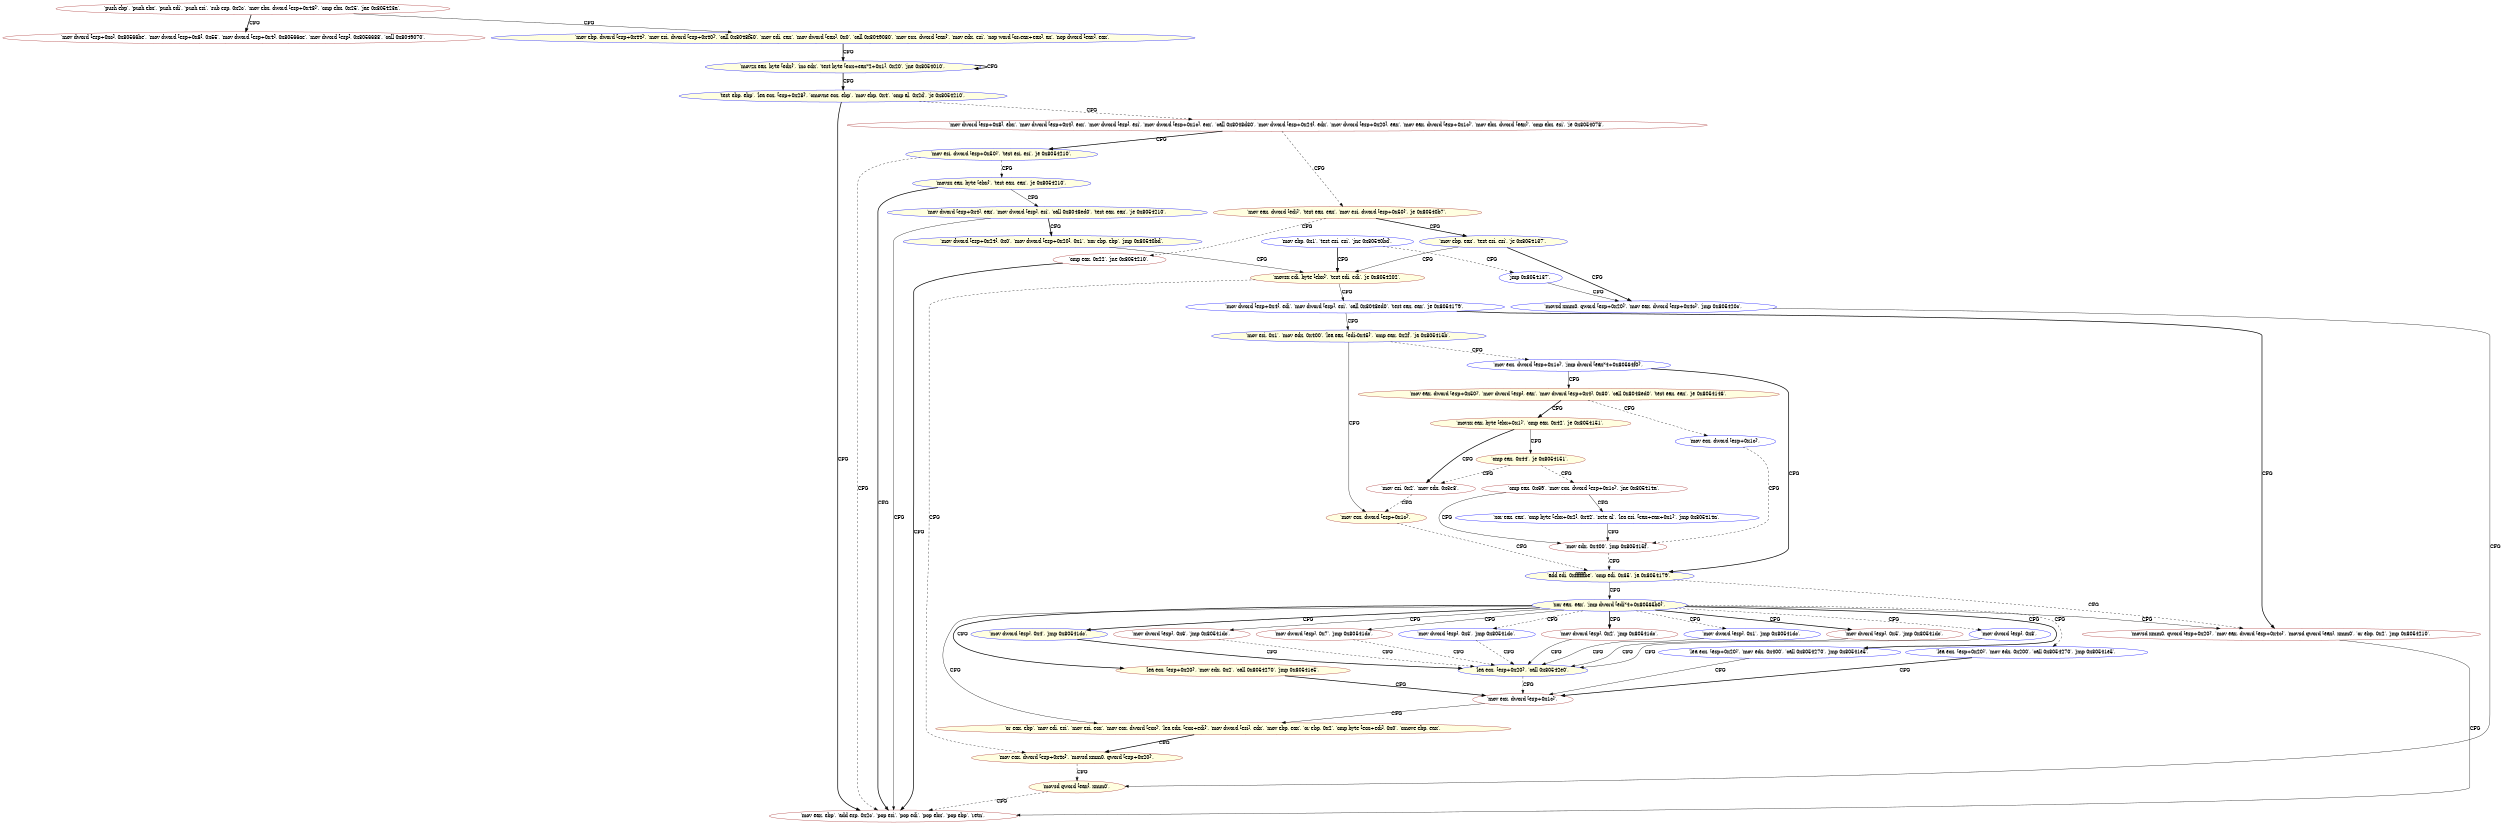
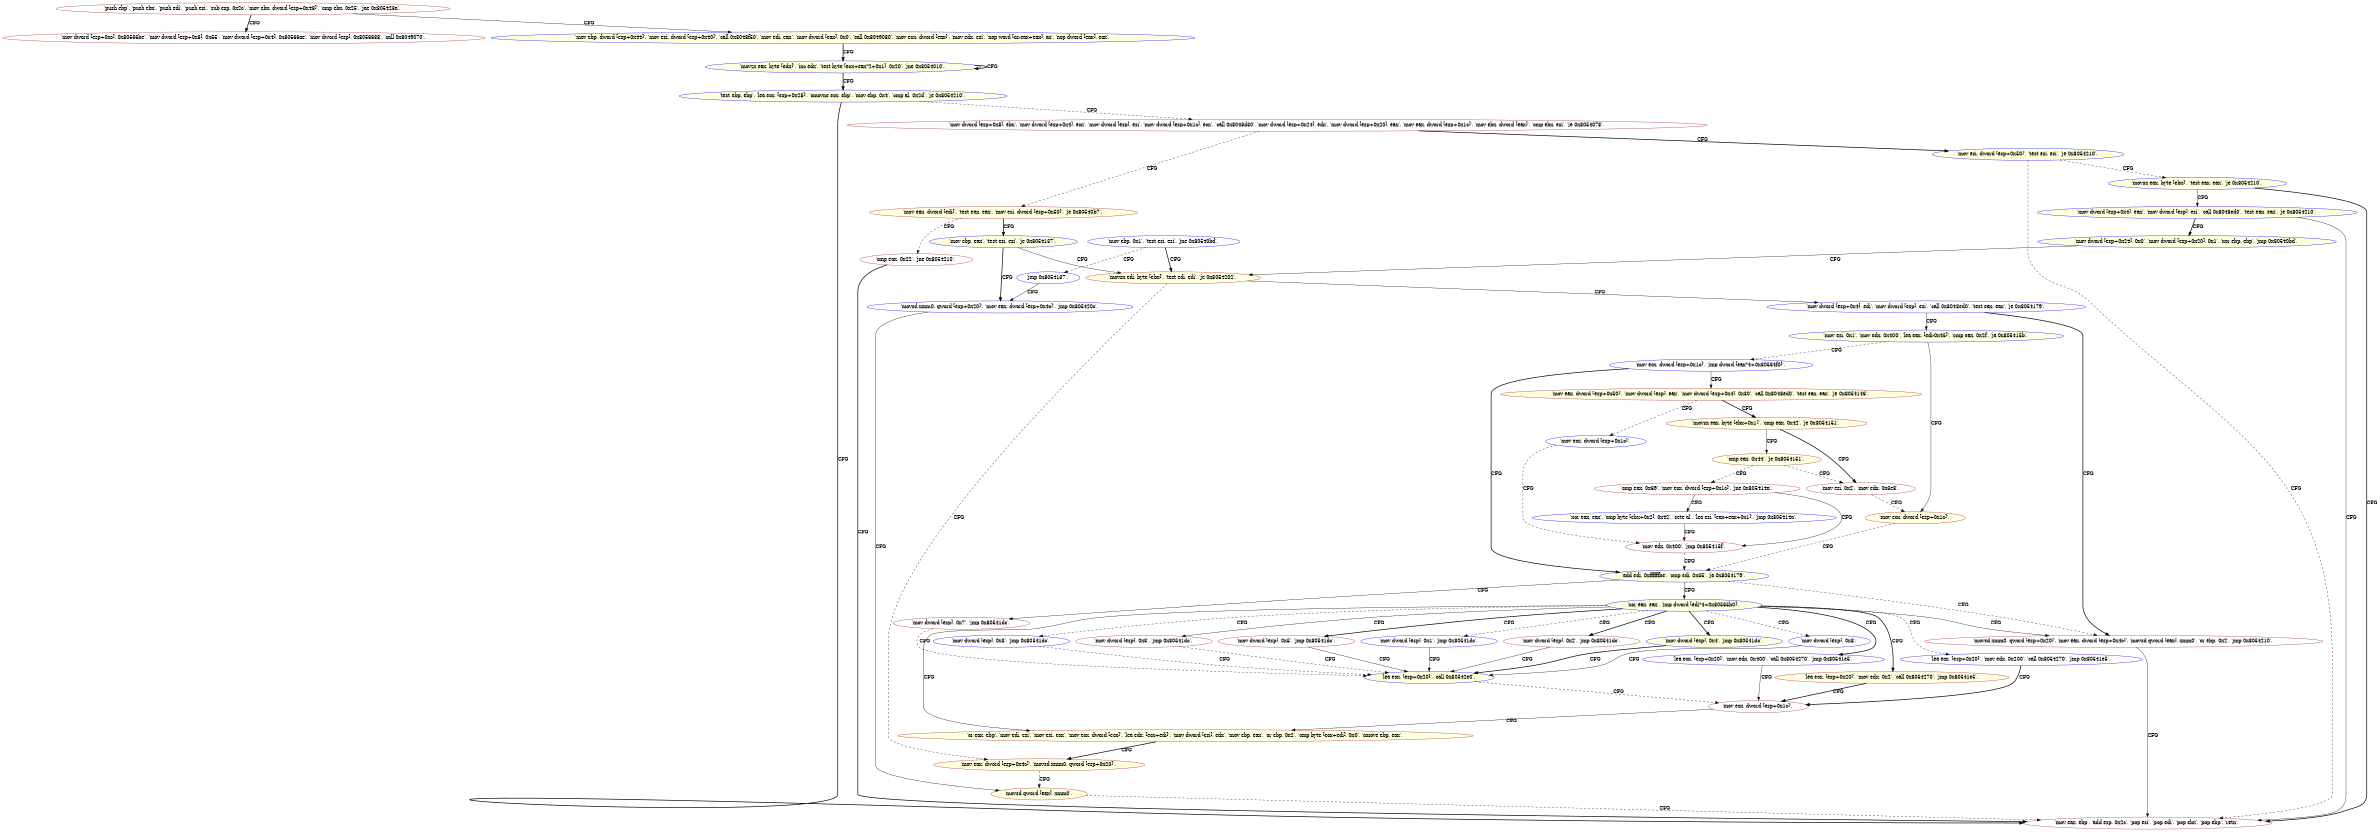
(1468, 620) -> (1316, 598)
